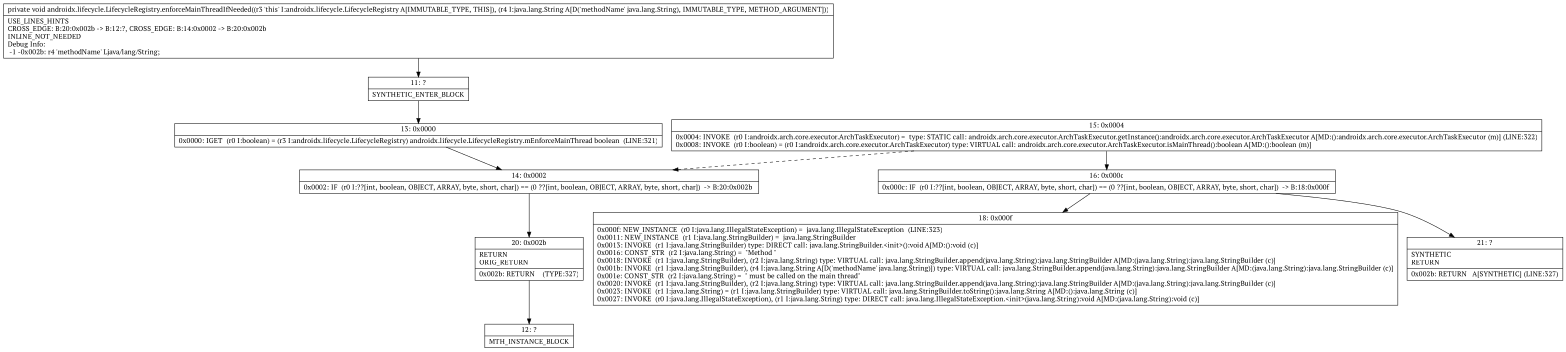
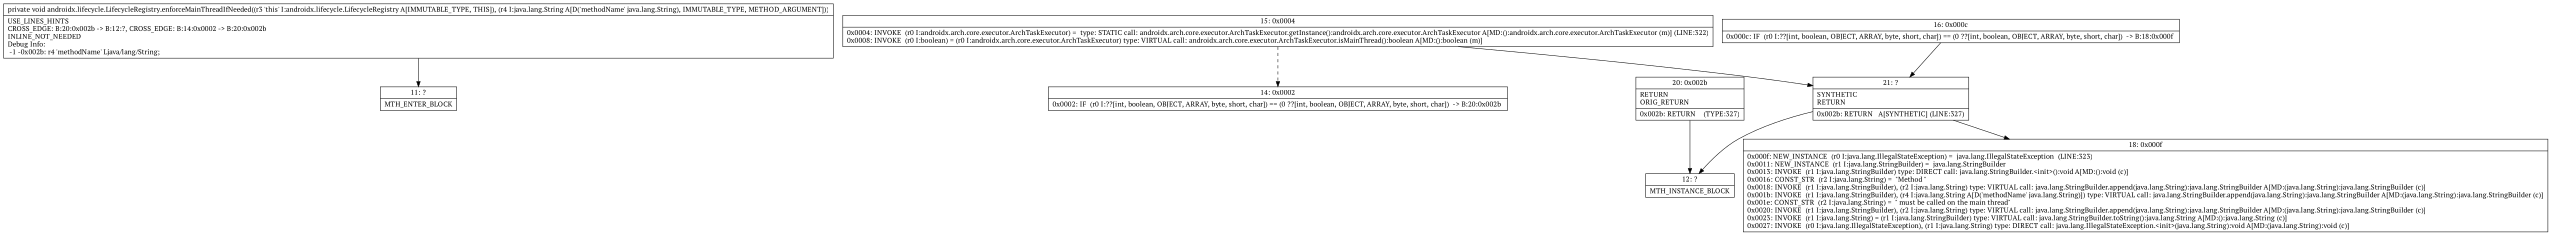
(418, 95) -> (418, 104)
none -> (1753, 132)
(418, 135) -> none
(1107, 158) -> (1633, 64)
(1079, 202) -> (1979, 129)
(529, 213) -> none
